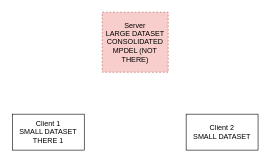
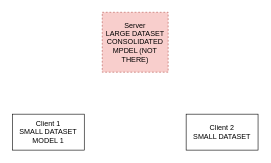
(48, 132) -> (48, 132)
